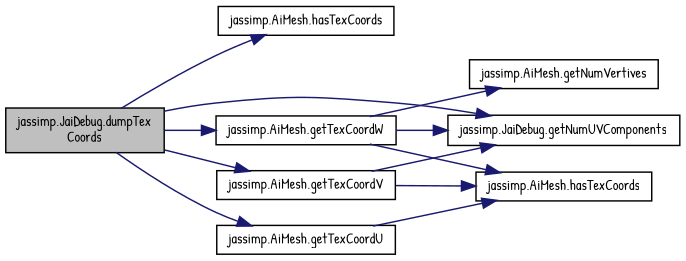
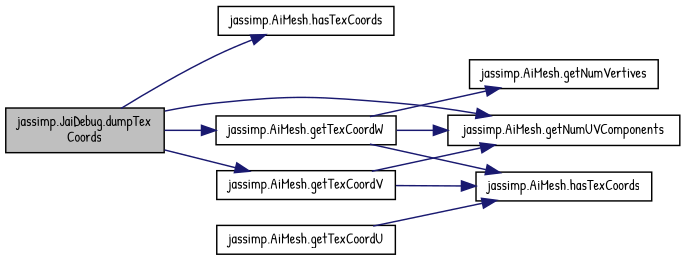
(564, 130) -> (564, 130)
(175, 191) -> none
